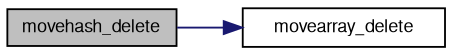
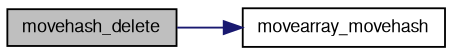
(344, 28) -> (344, 28)
